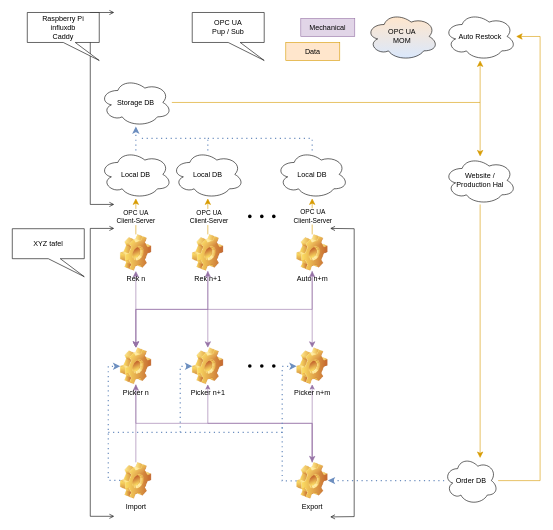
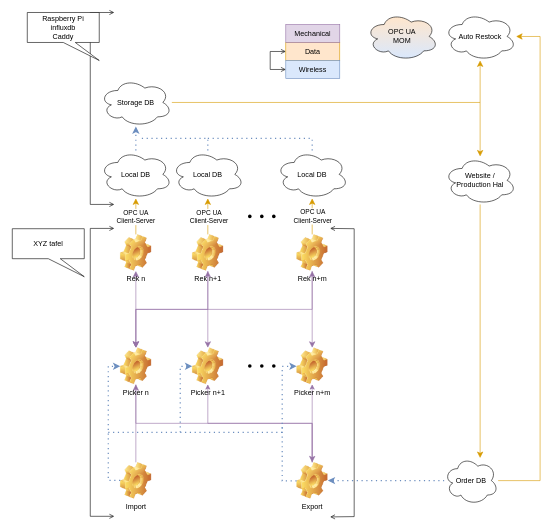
(328, 27) -> (313, 33)
(228, 36) -> none
none -> (270, 60)
none -> (313, 69)
(313, 279) -> (313, 279)
